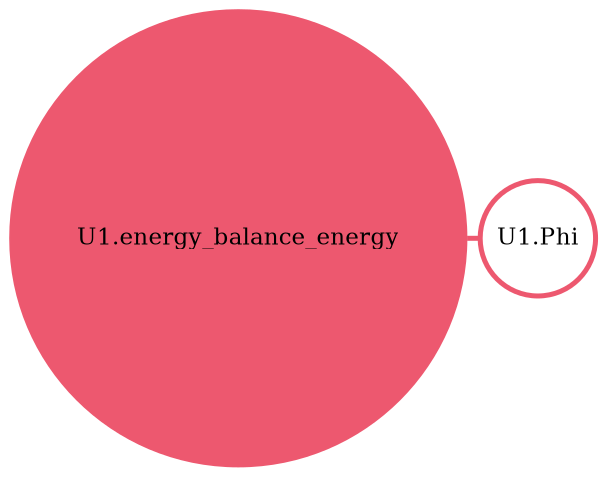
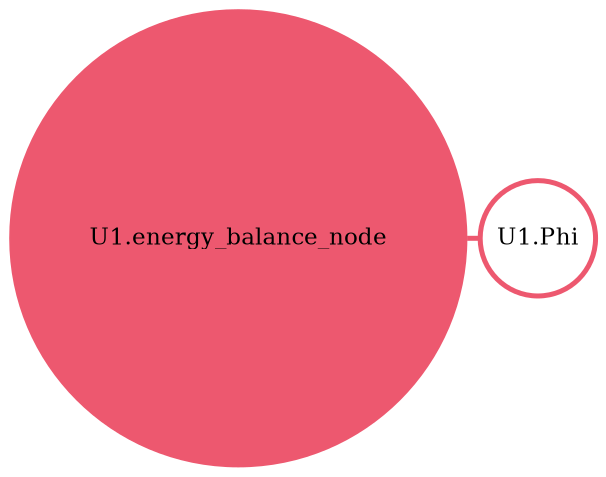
(238, 238) -> (238, 238)
